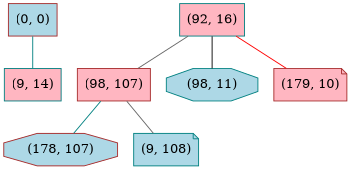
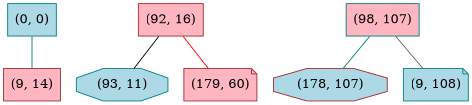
(33, 20) -> (32, 20)
(212, 20) -> (171, 20)
(163, 52) -> none
(33, 85) -> (32, 85)
(114, 85) -> (383, 20)
(212, 85) -> (122, 85)
(310, 85) -> (220, 85)
